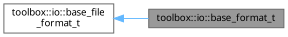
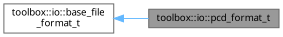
(216, 18) -> (214, 18)
